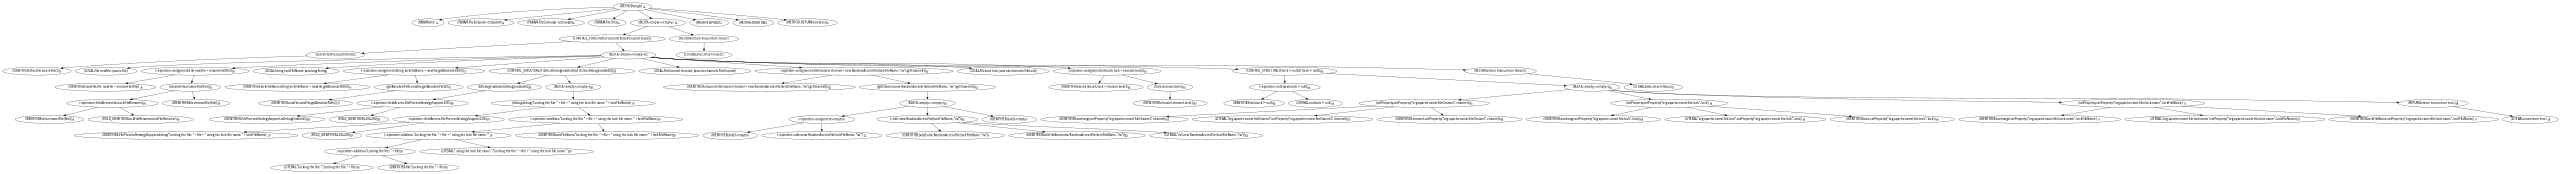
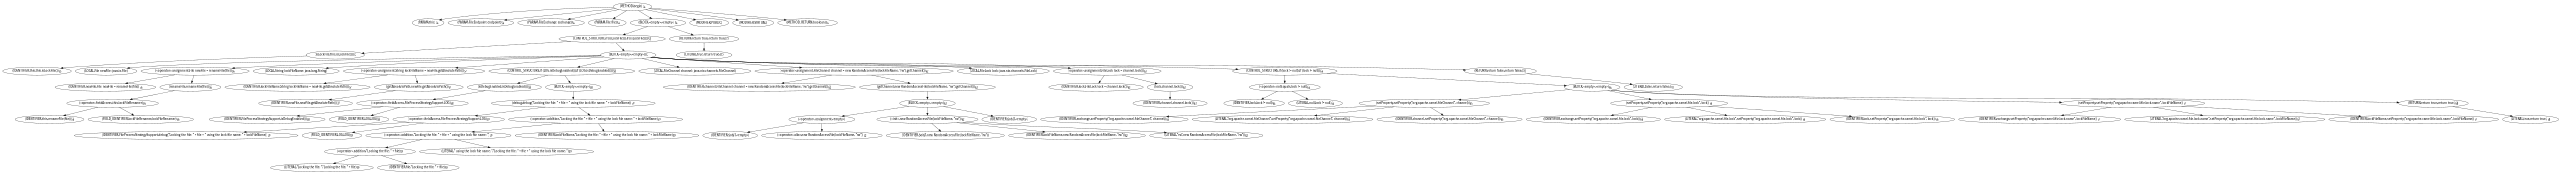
(196, 103) -> none
